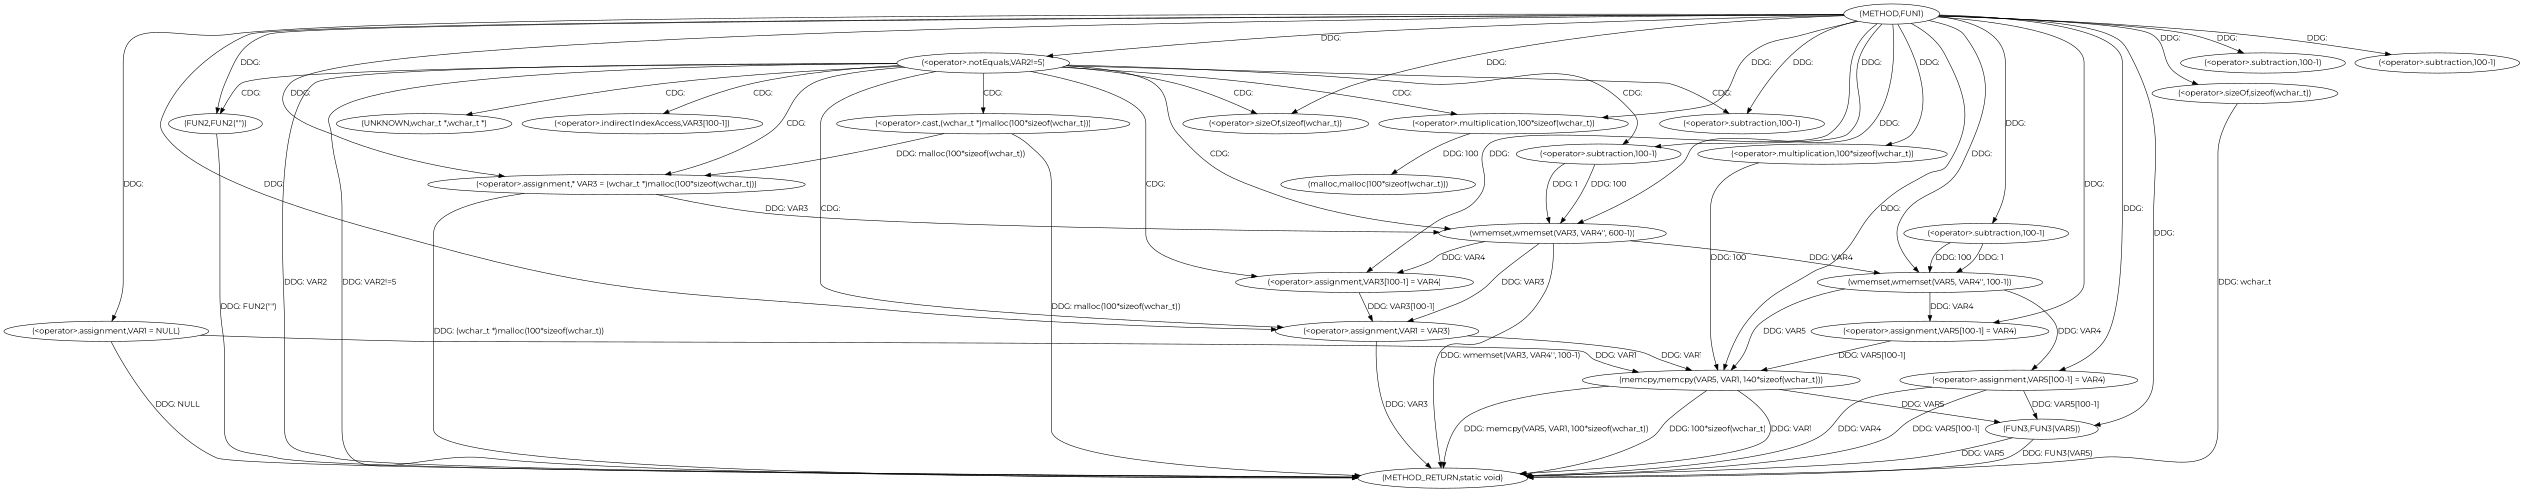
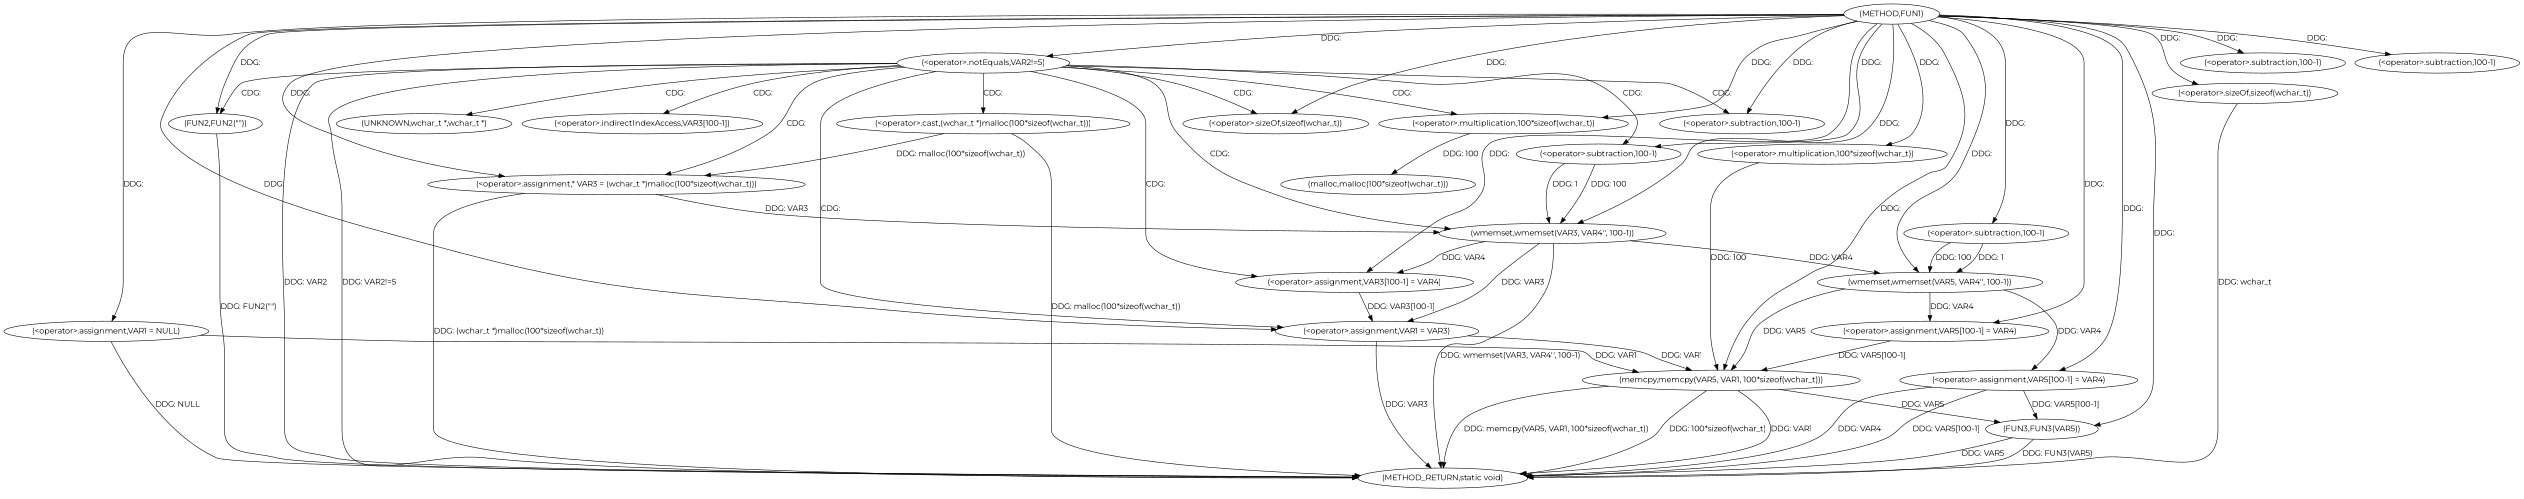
(1552, 233) -> (1552, 233)
(1721, 380) -> (1721, 380)
